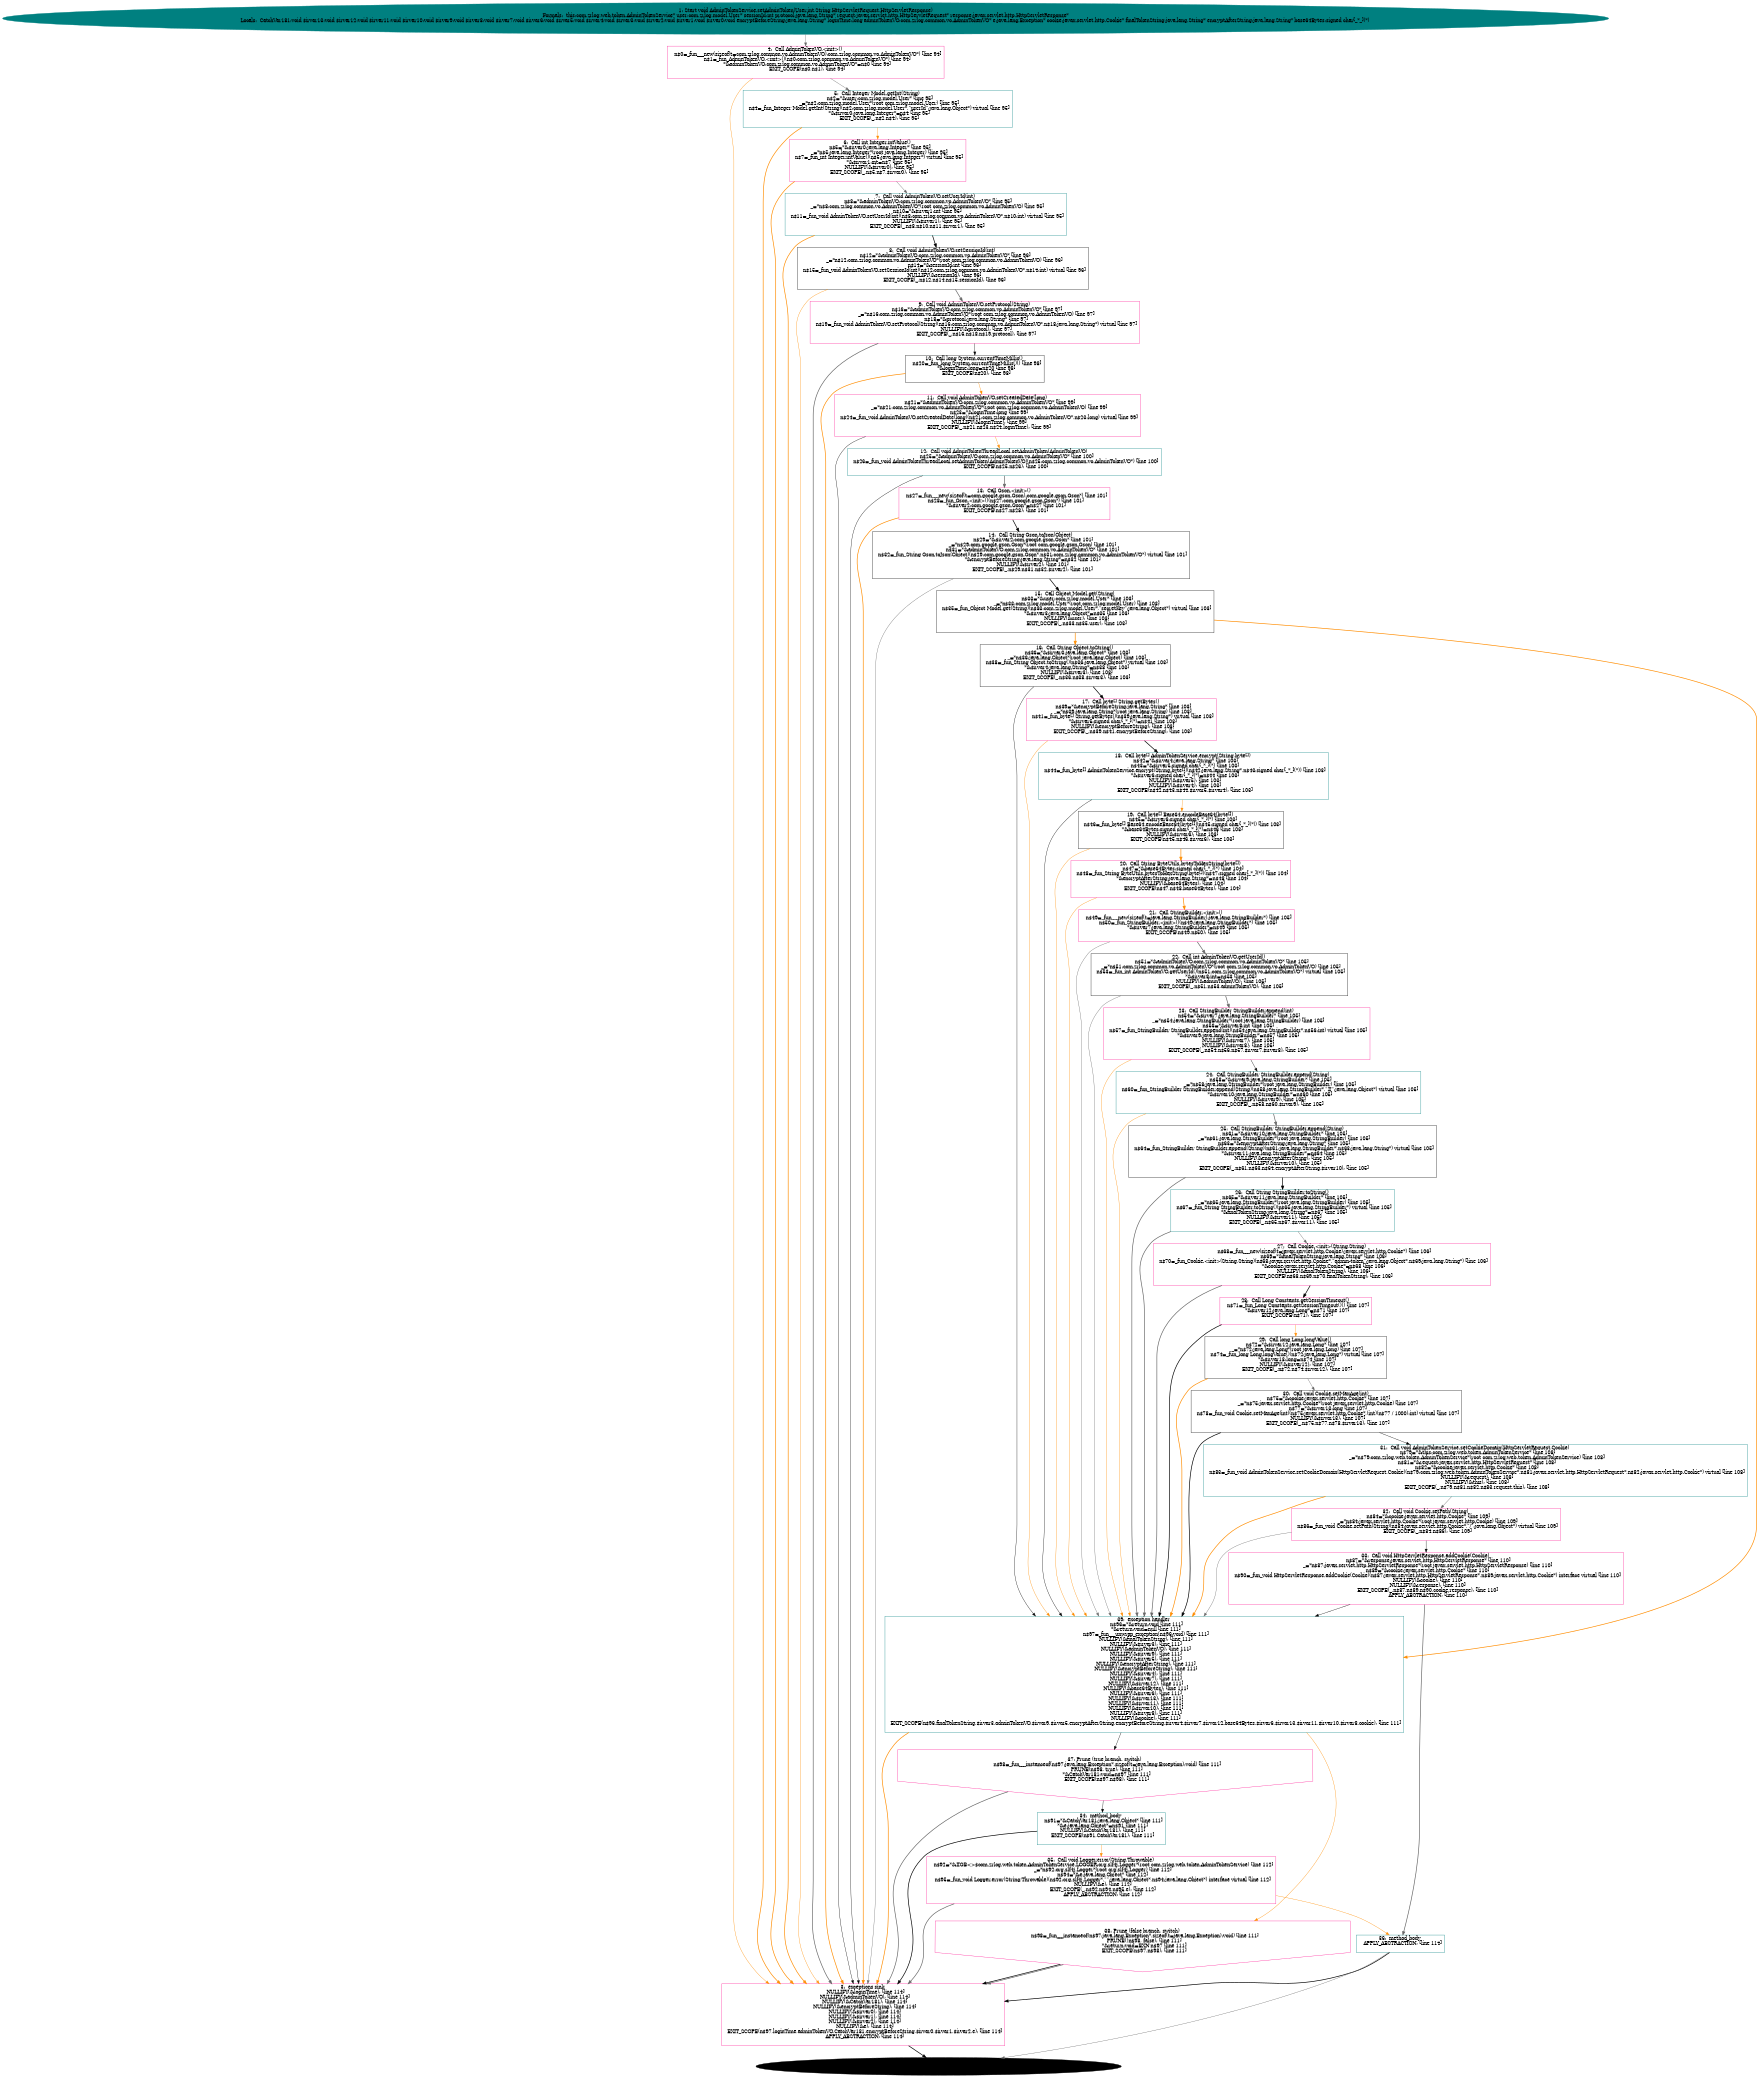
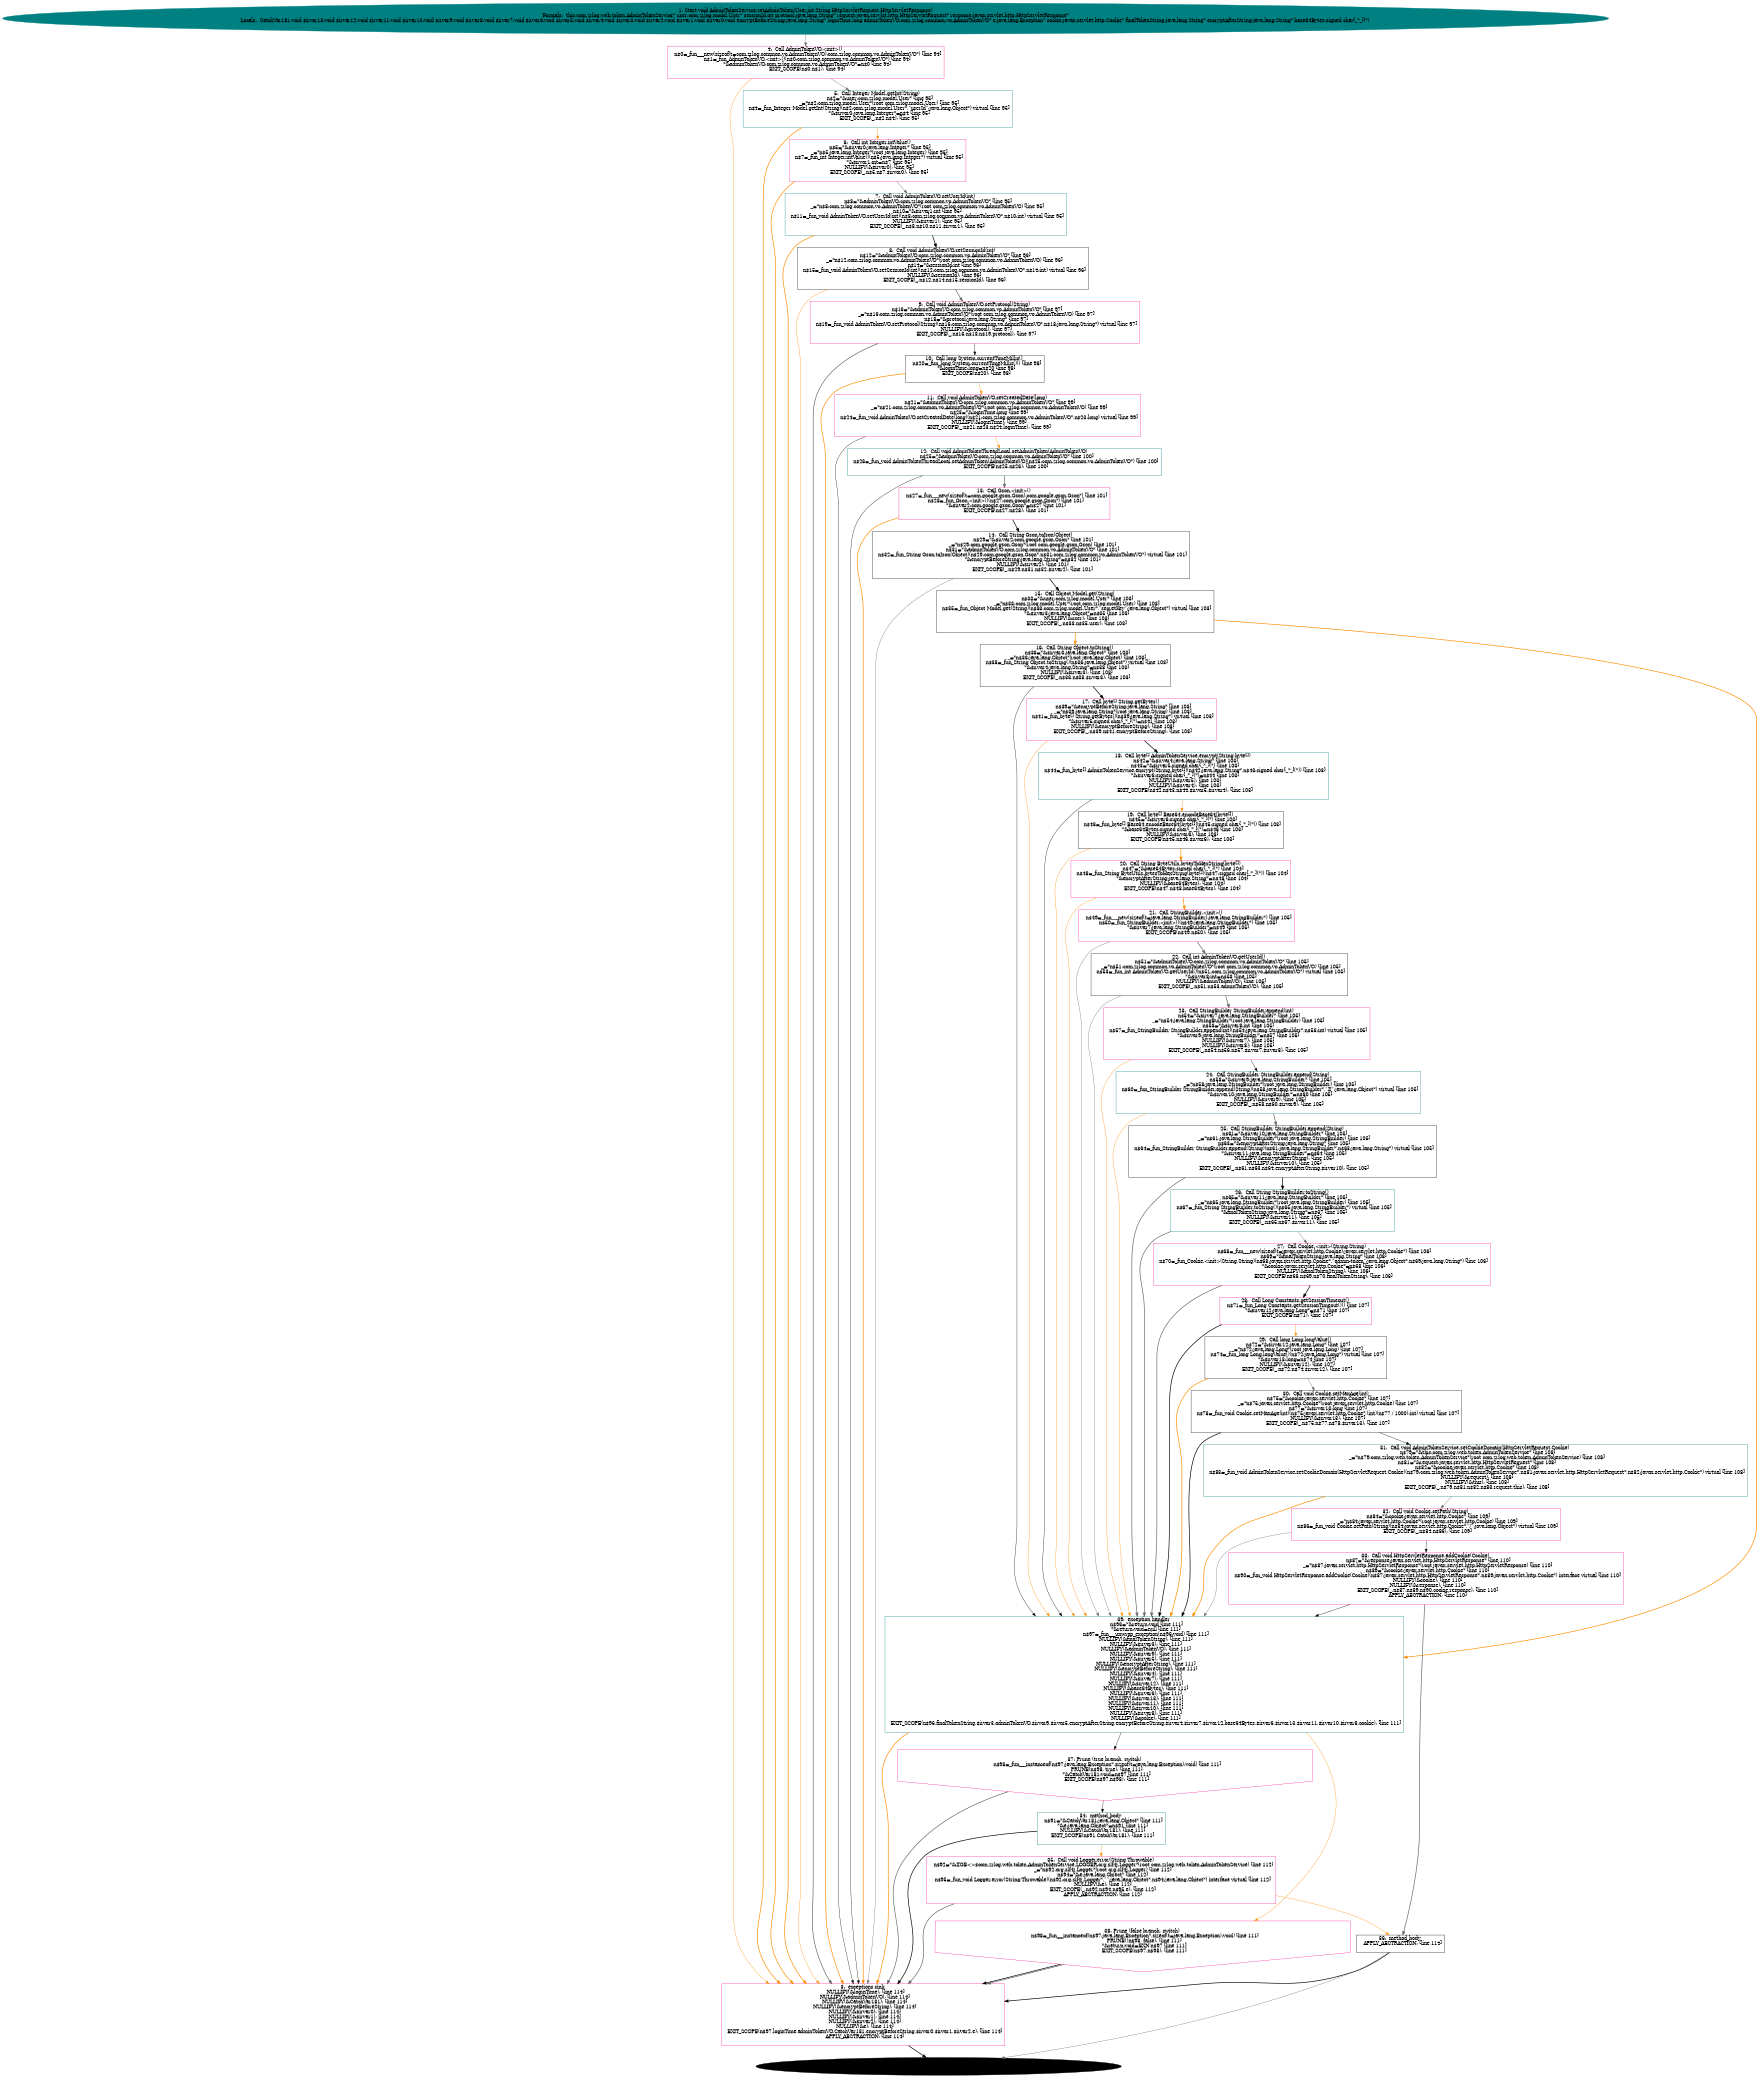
(1400, 1944) -> (1400, 1944)
